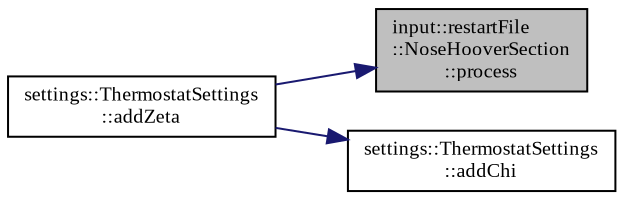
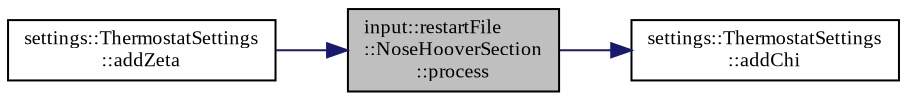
(302, 132) -> (585, 50)
